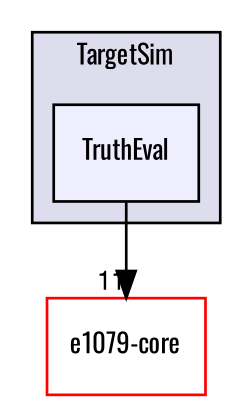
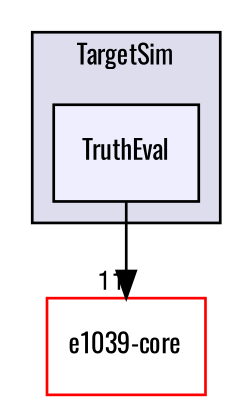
(126, 347) -> (126, 347)
